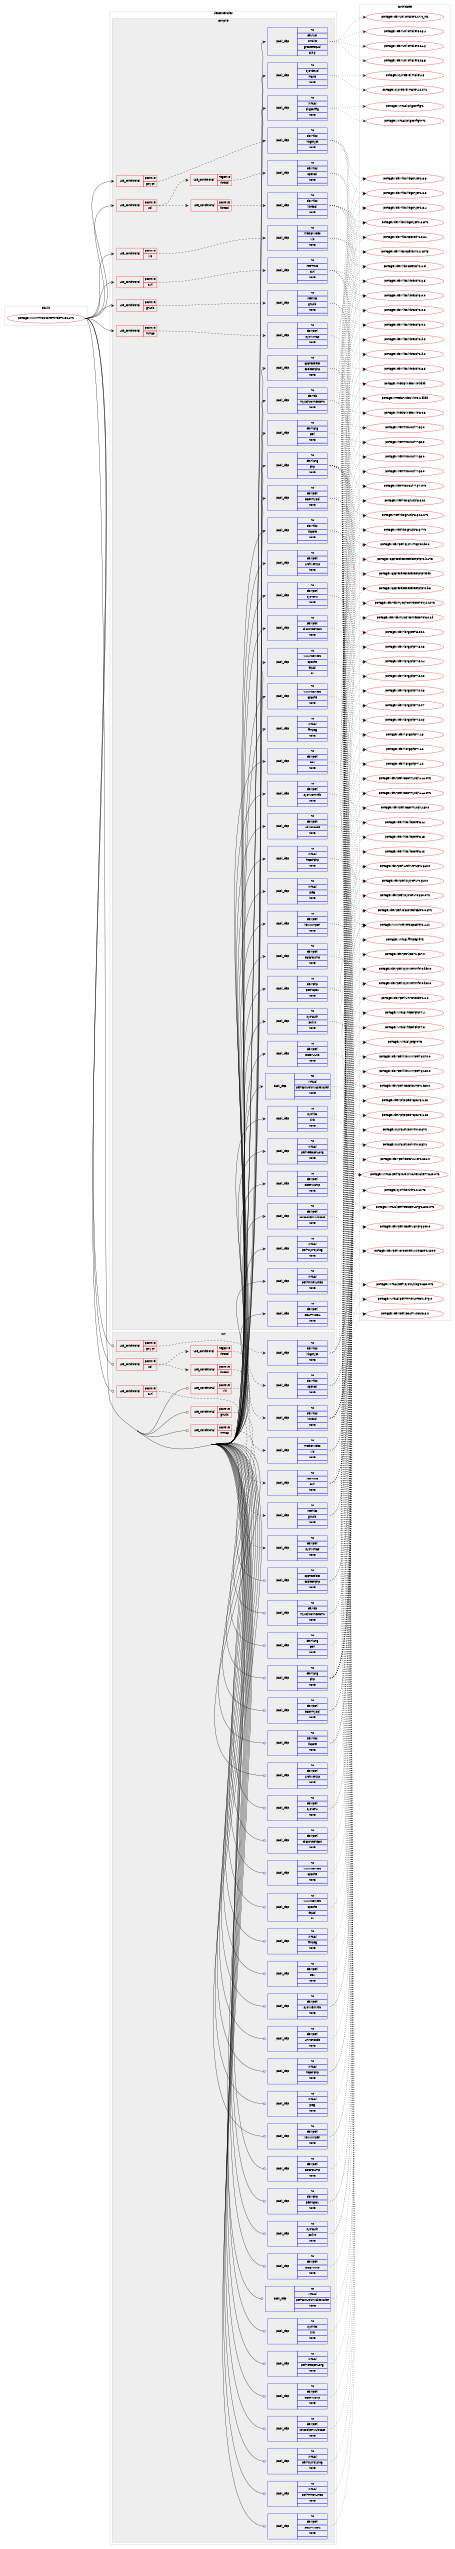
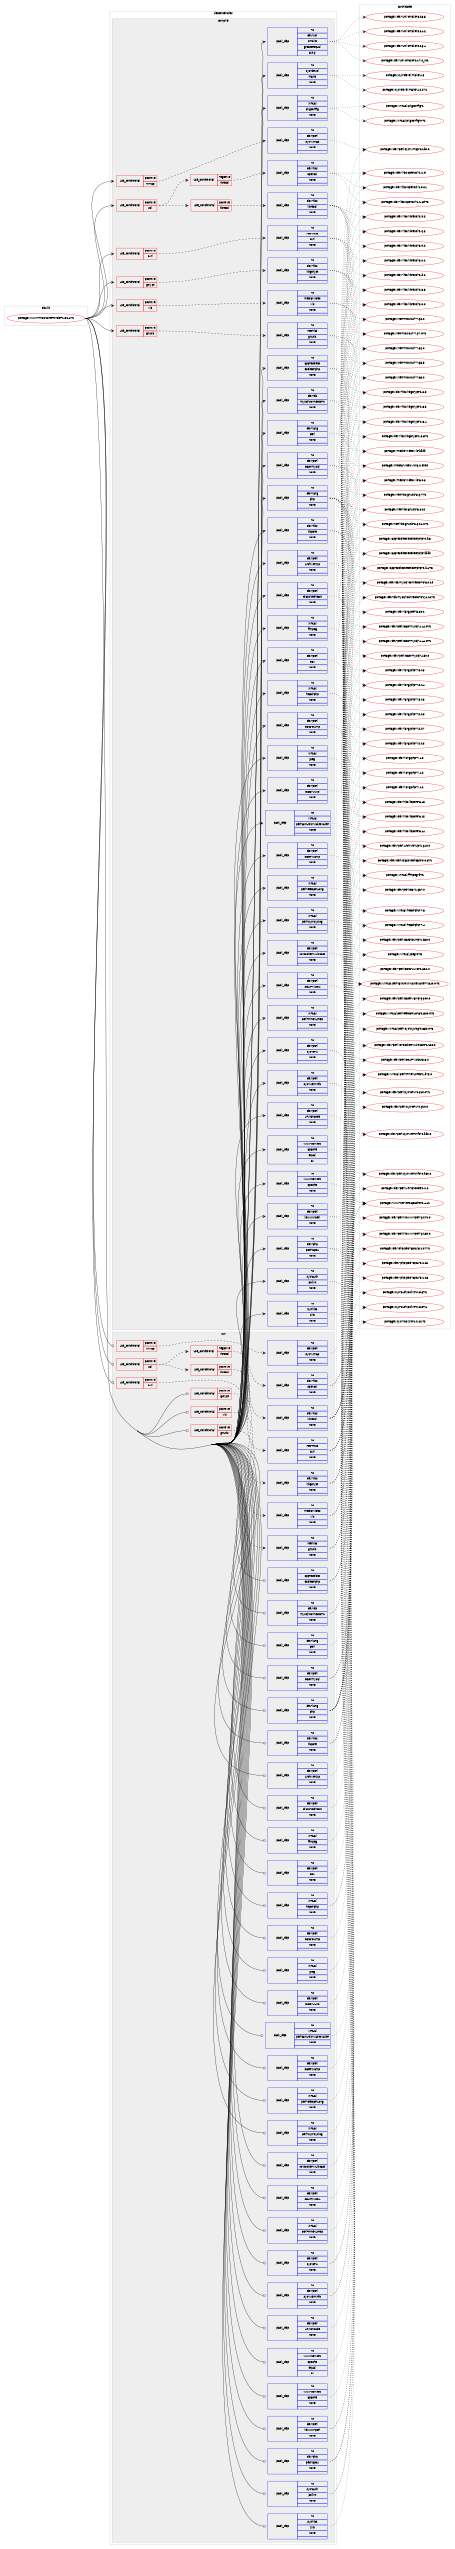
none -> (405, 1249)
